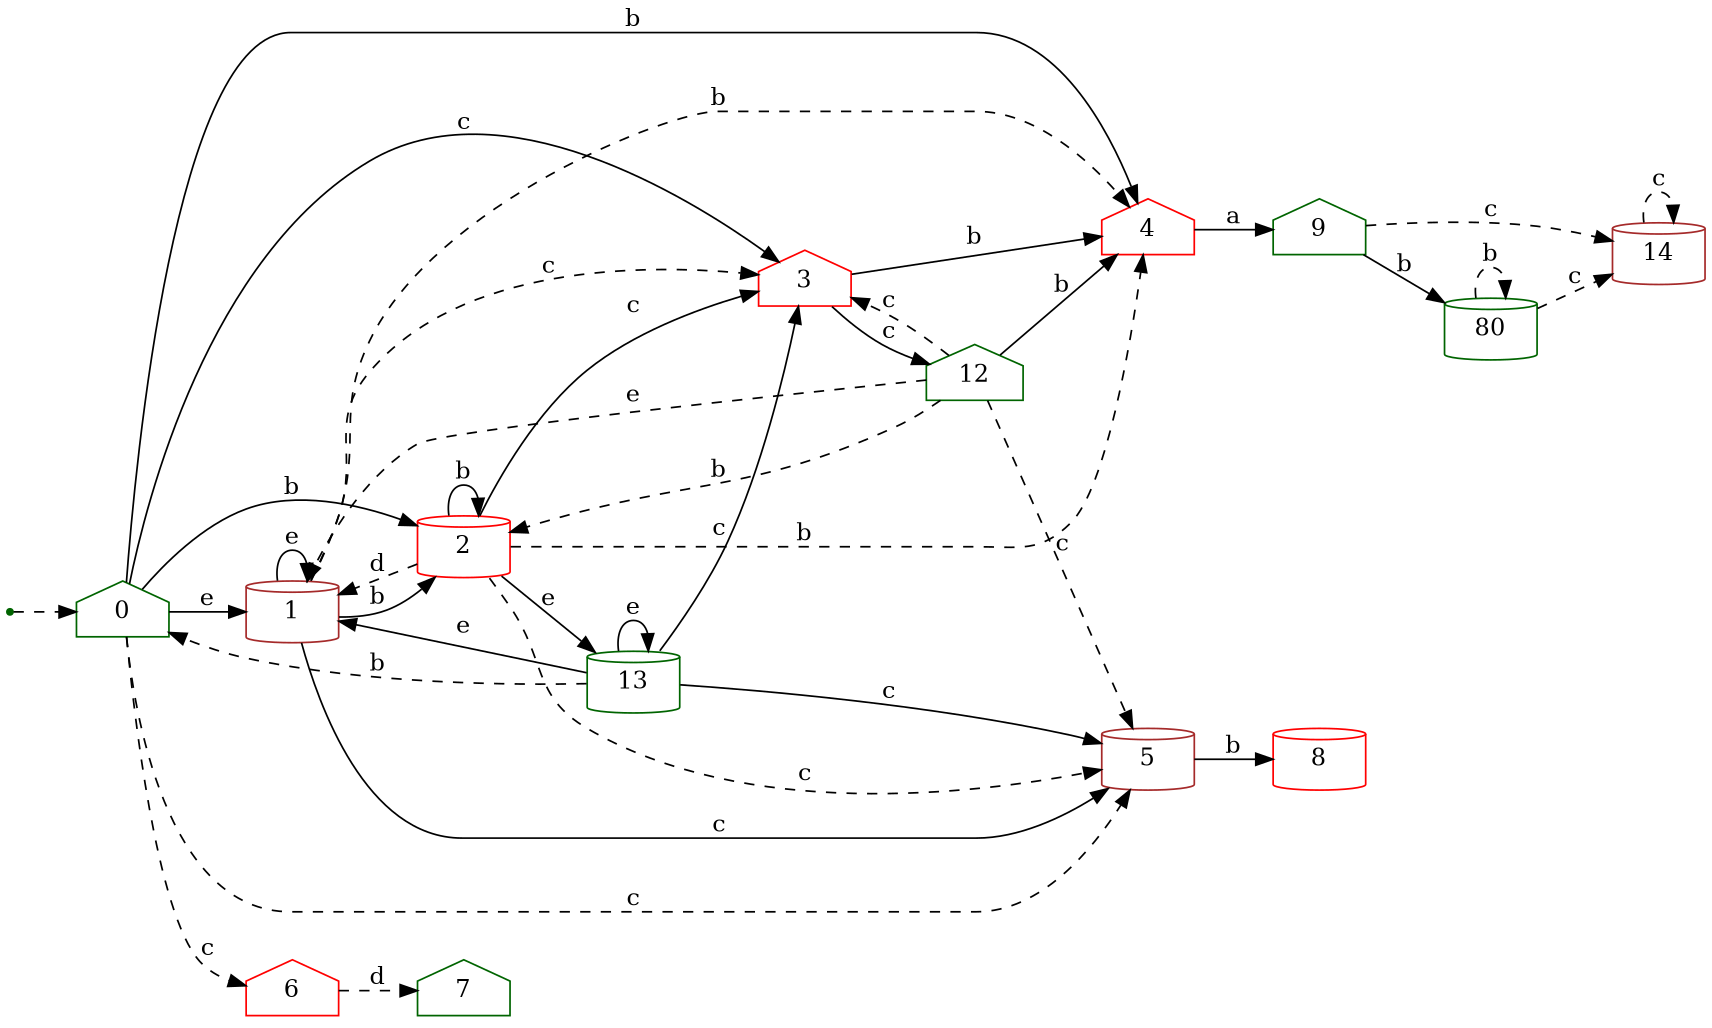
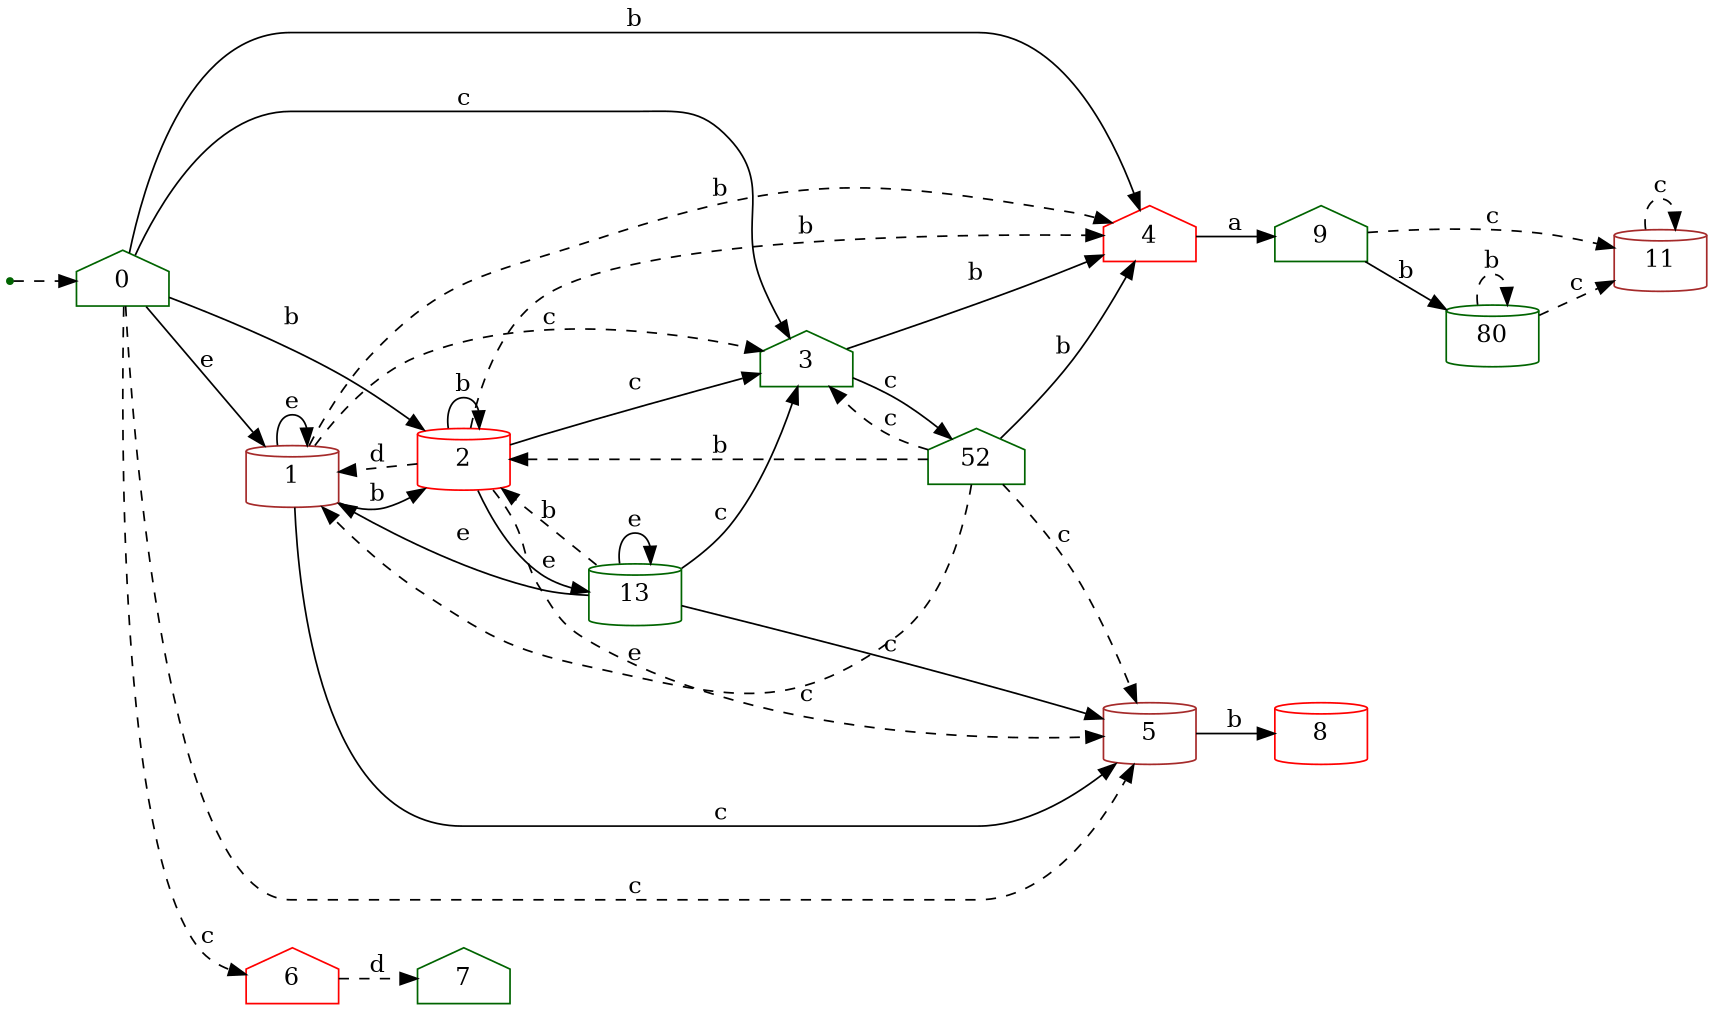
(1659, 254) -> (1660, 261)
(805, 281) -> (807, 362)
(975, 375) -> (976, 459)
(384, 678) -> (556, 532)
